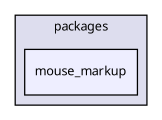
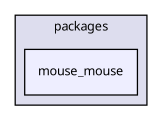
(81, 72) -> (81, 72)
